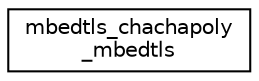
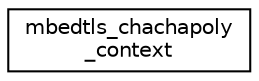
(129, 40) -> (129, 40)
